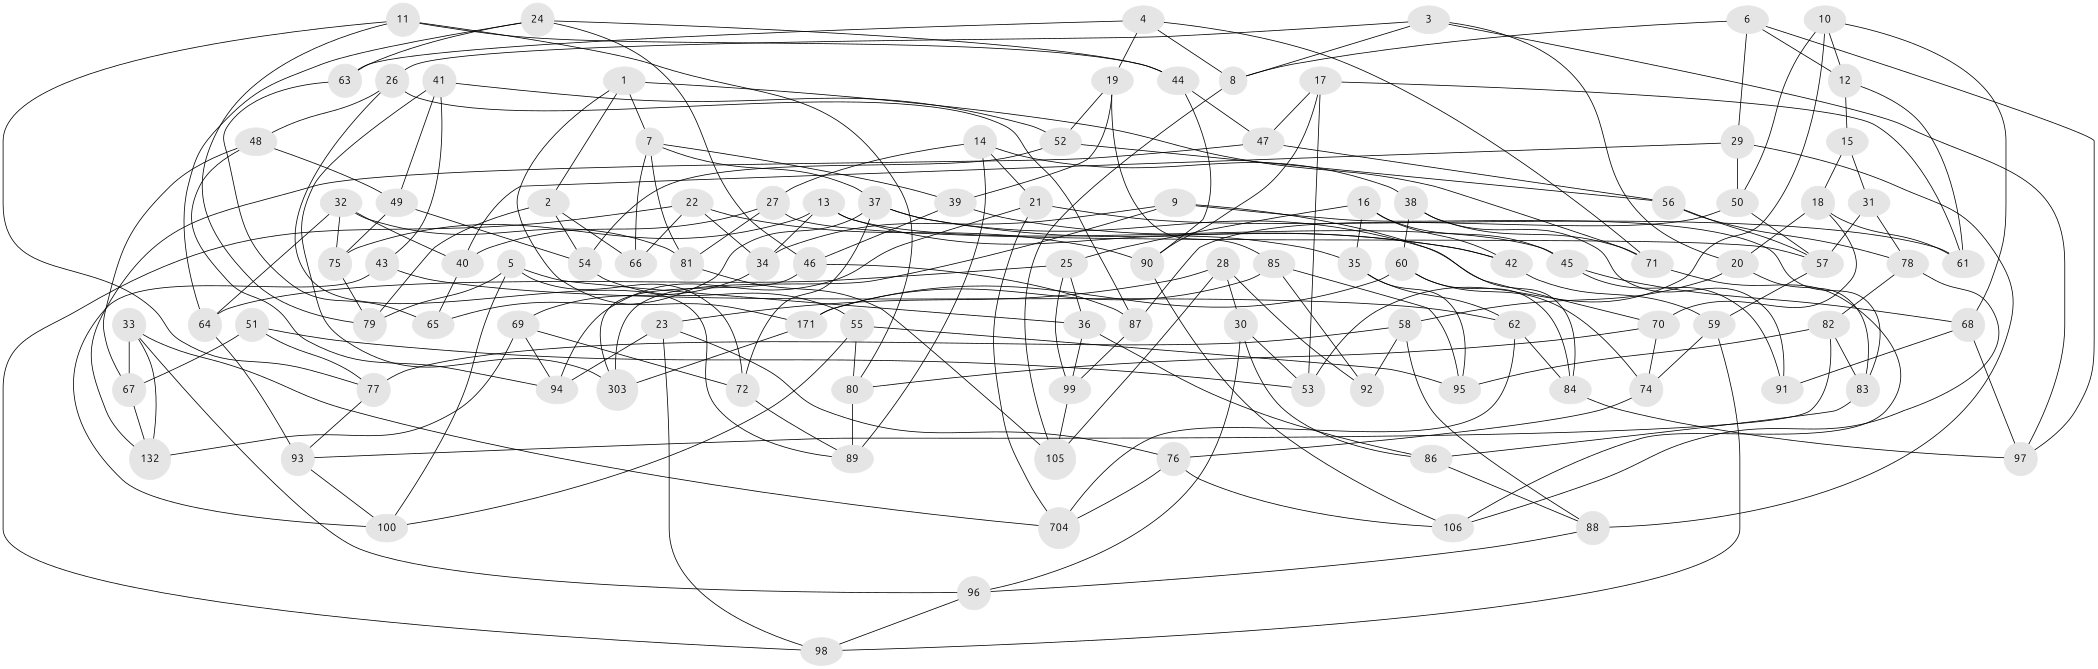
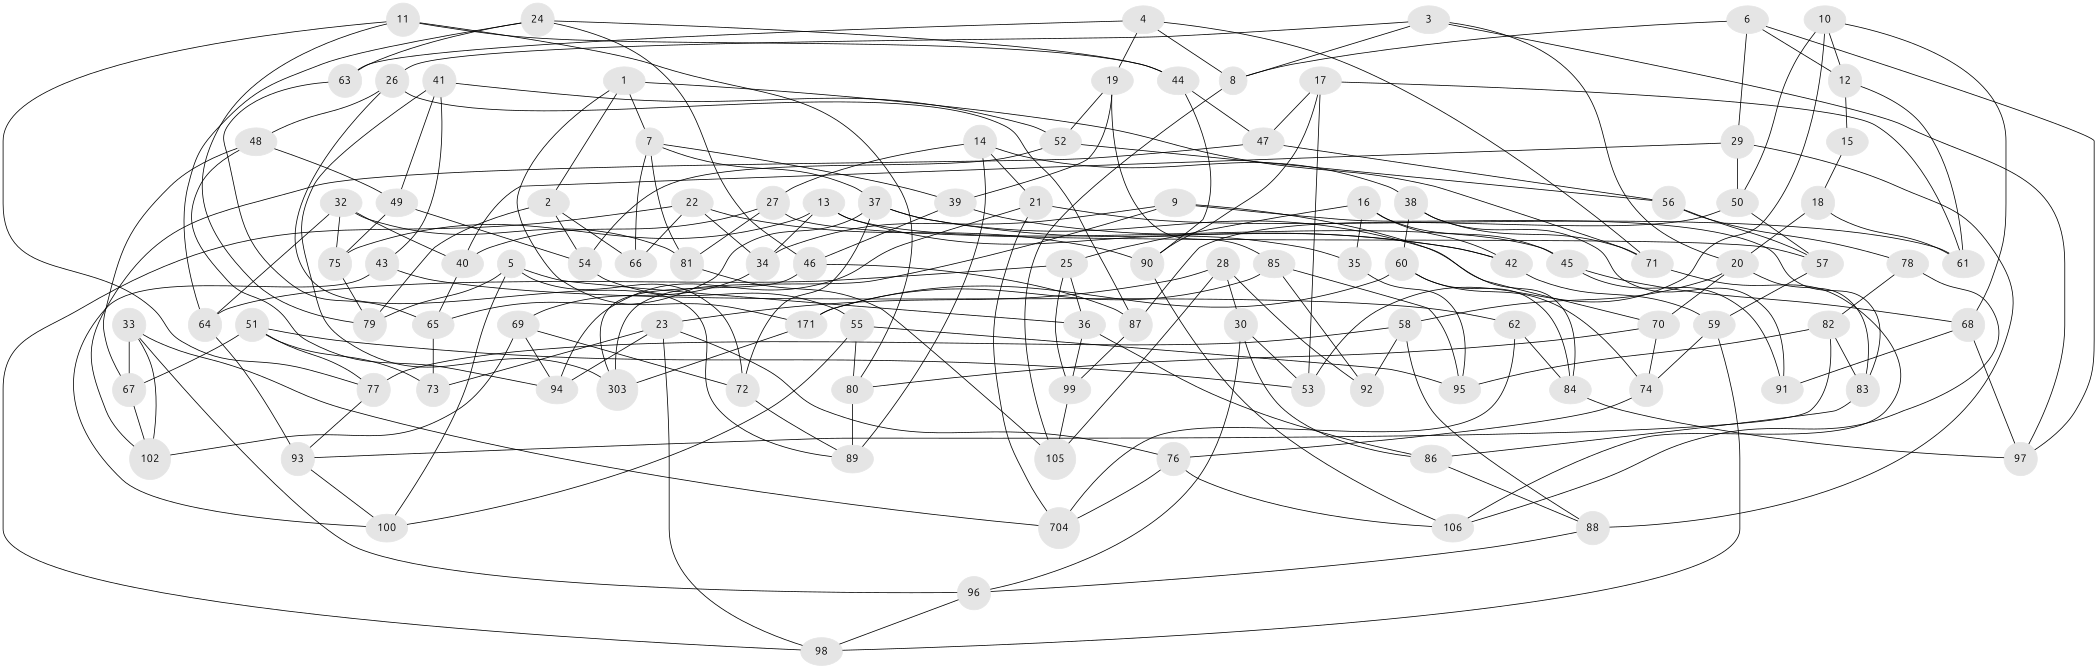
(1869, 203) -> none
(1453, 299) -> none
(1796, 308) -> (1694, 297)
none -> (433, 390)
(150, 459) -> (150, 459)
